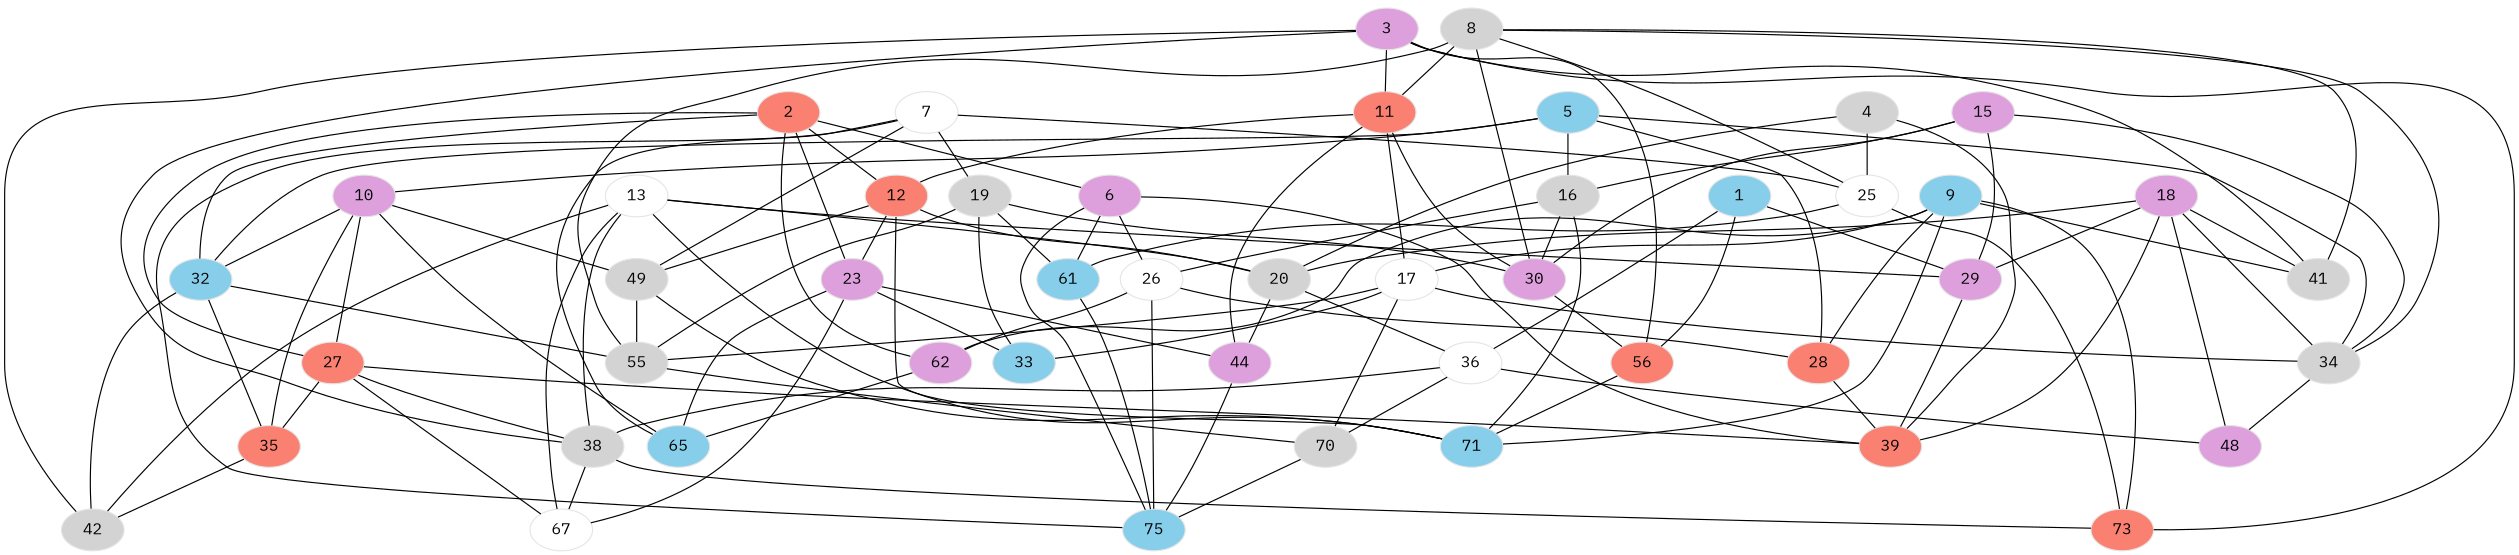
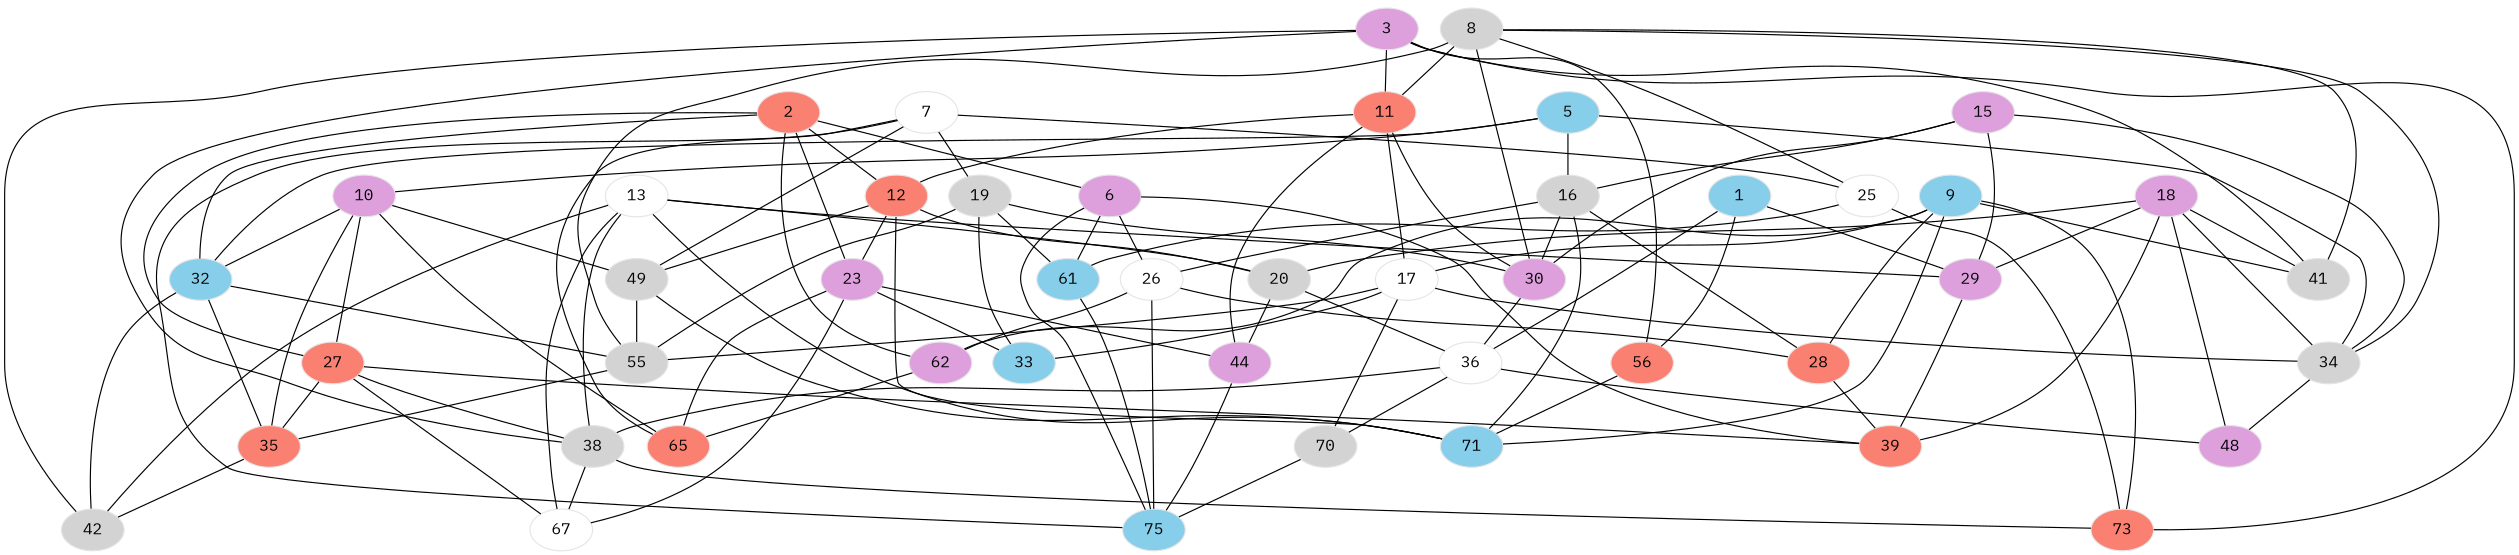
(1867, 112) -> none
(1787, 183) -> (1693, 280)
(1588, 321) -> (1502, 321)
(980, 409) -> (468, 401)
(678, 446) -> (678, 446)
